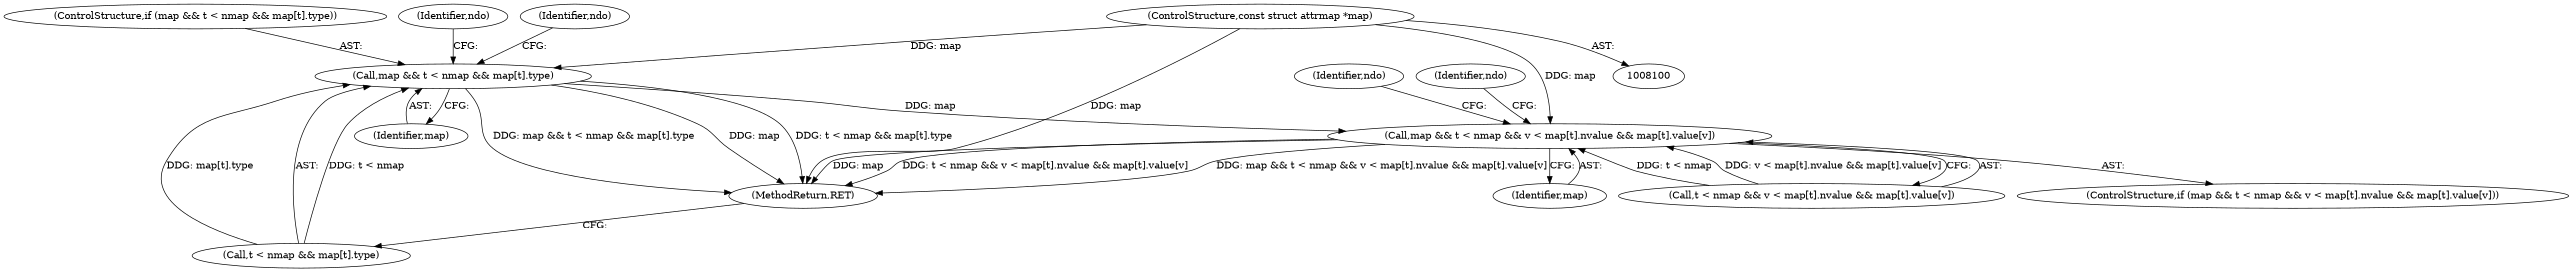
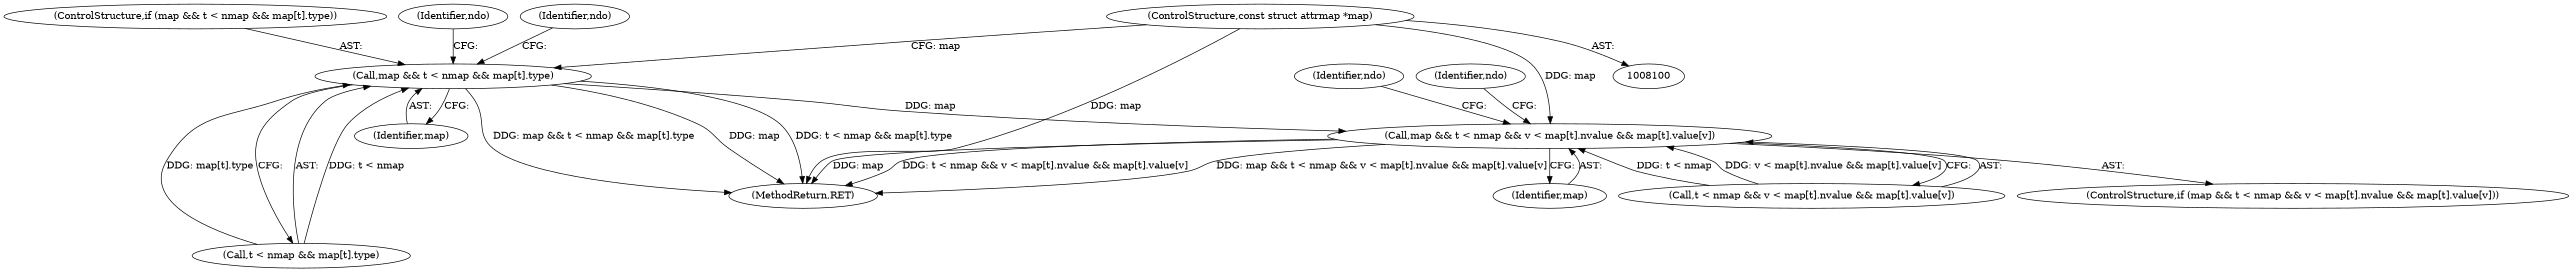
(936, 46) -> (936, 46)
(563, 225) -> (259, 135)
